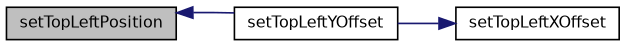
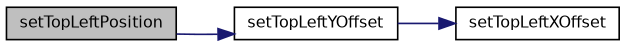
(214, 13) -> (197, 34)
